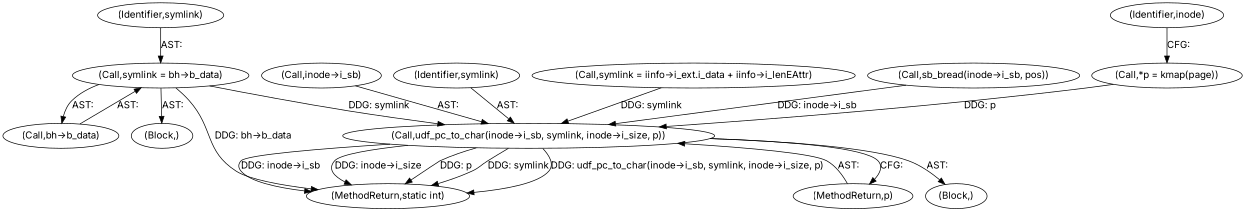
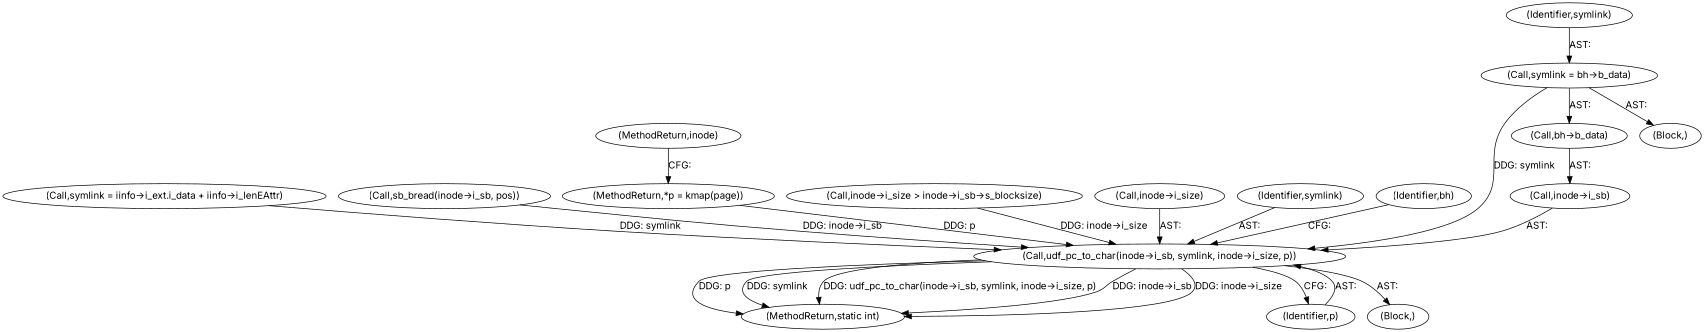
(1167, 15) -> (668, 136)
(1167, 76) -> (668, 196)
(108, 108) -> (1570, 163)
(225, 163) -> none
(853, 196) -> (1311, 317)
none -> (934, 196)
none -> (1160, 196)
none -> (1424, 196)
